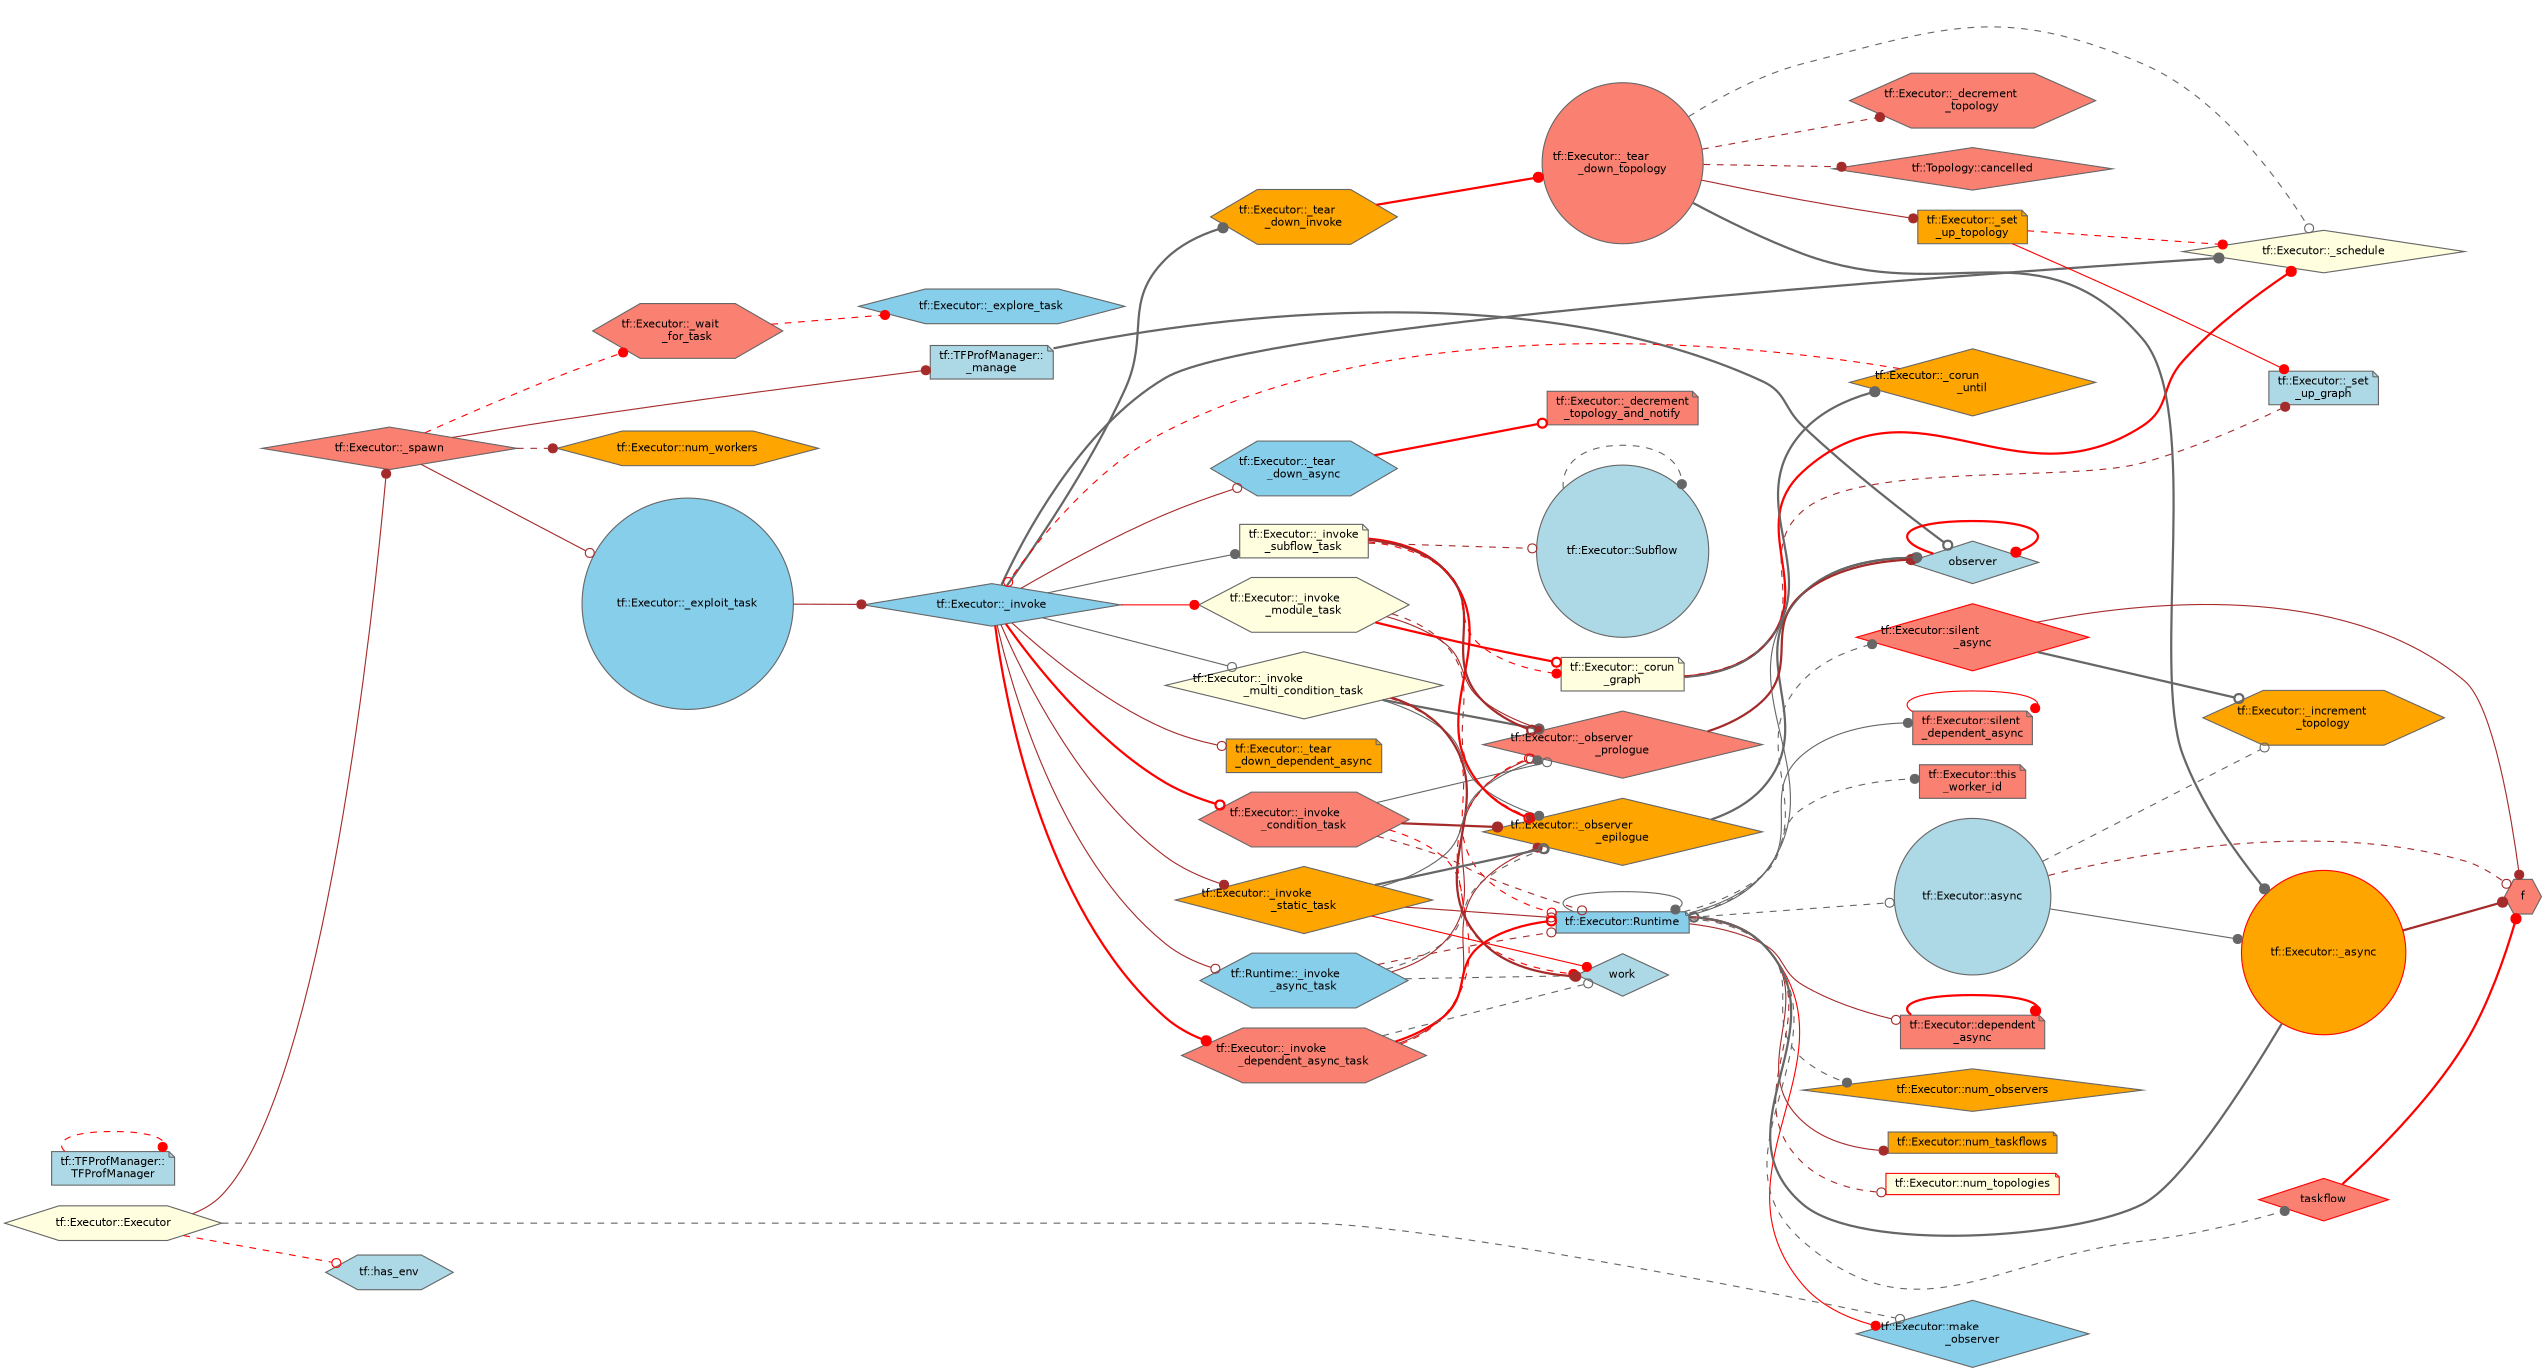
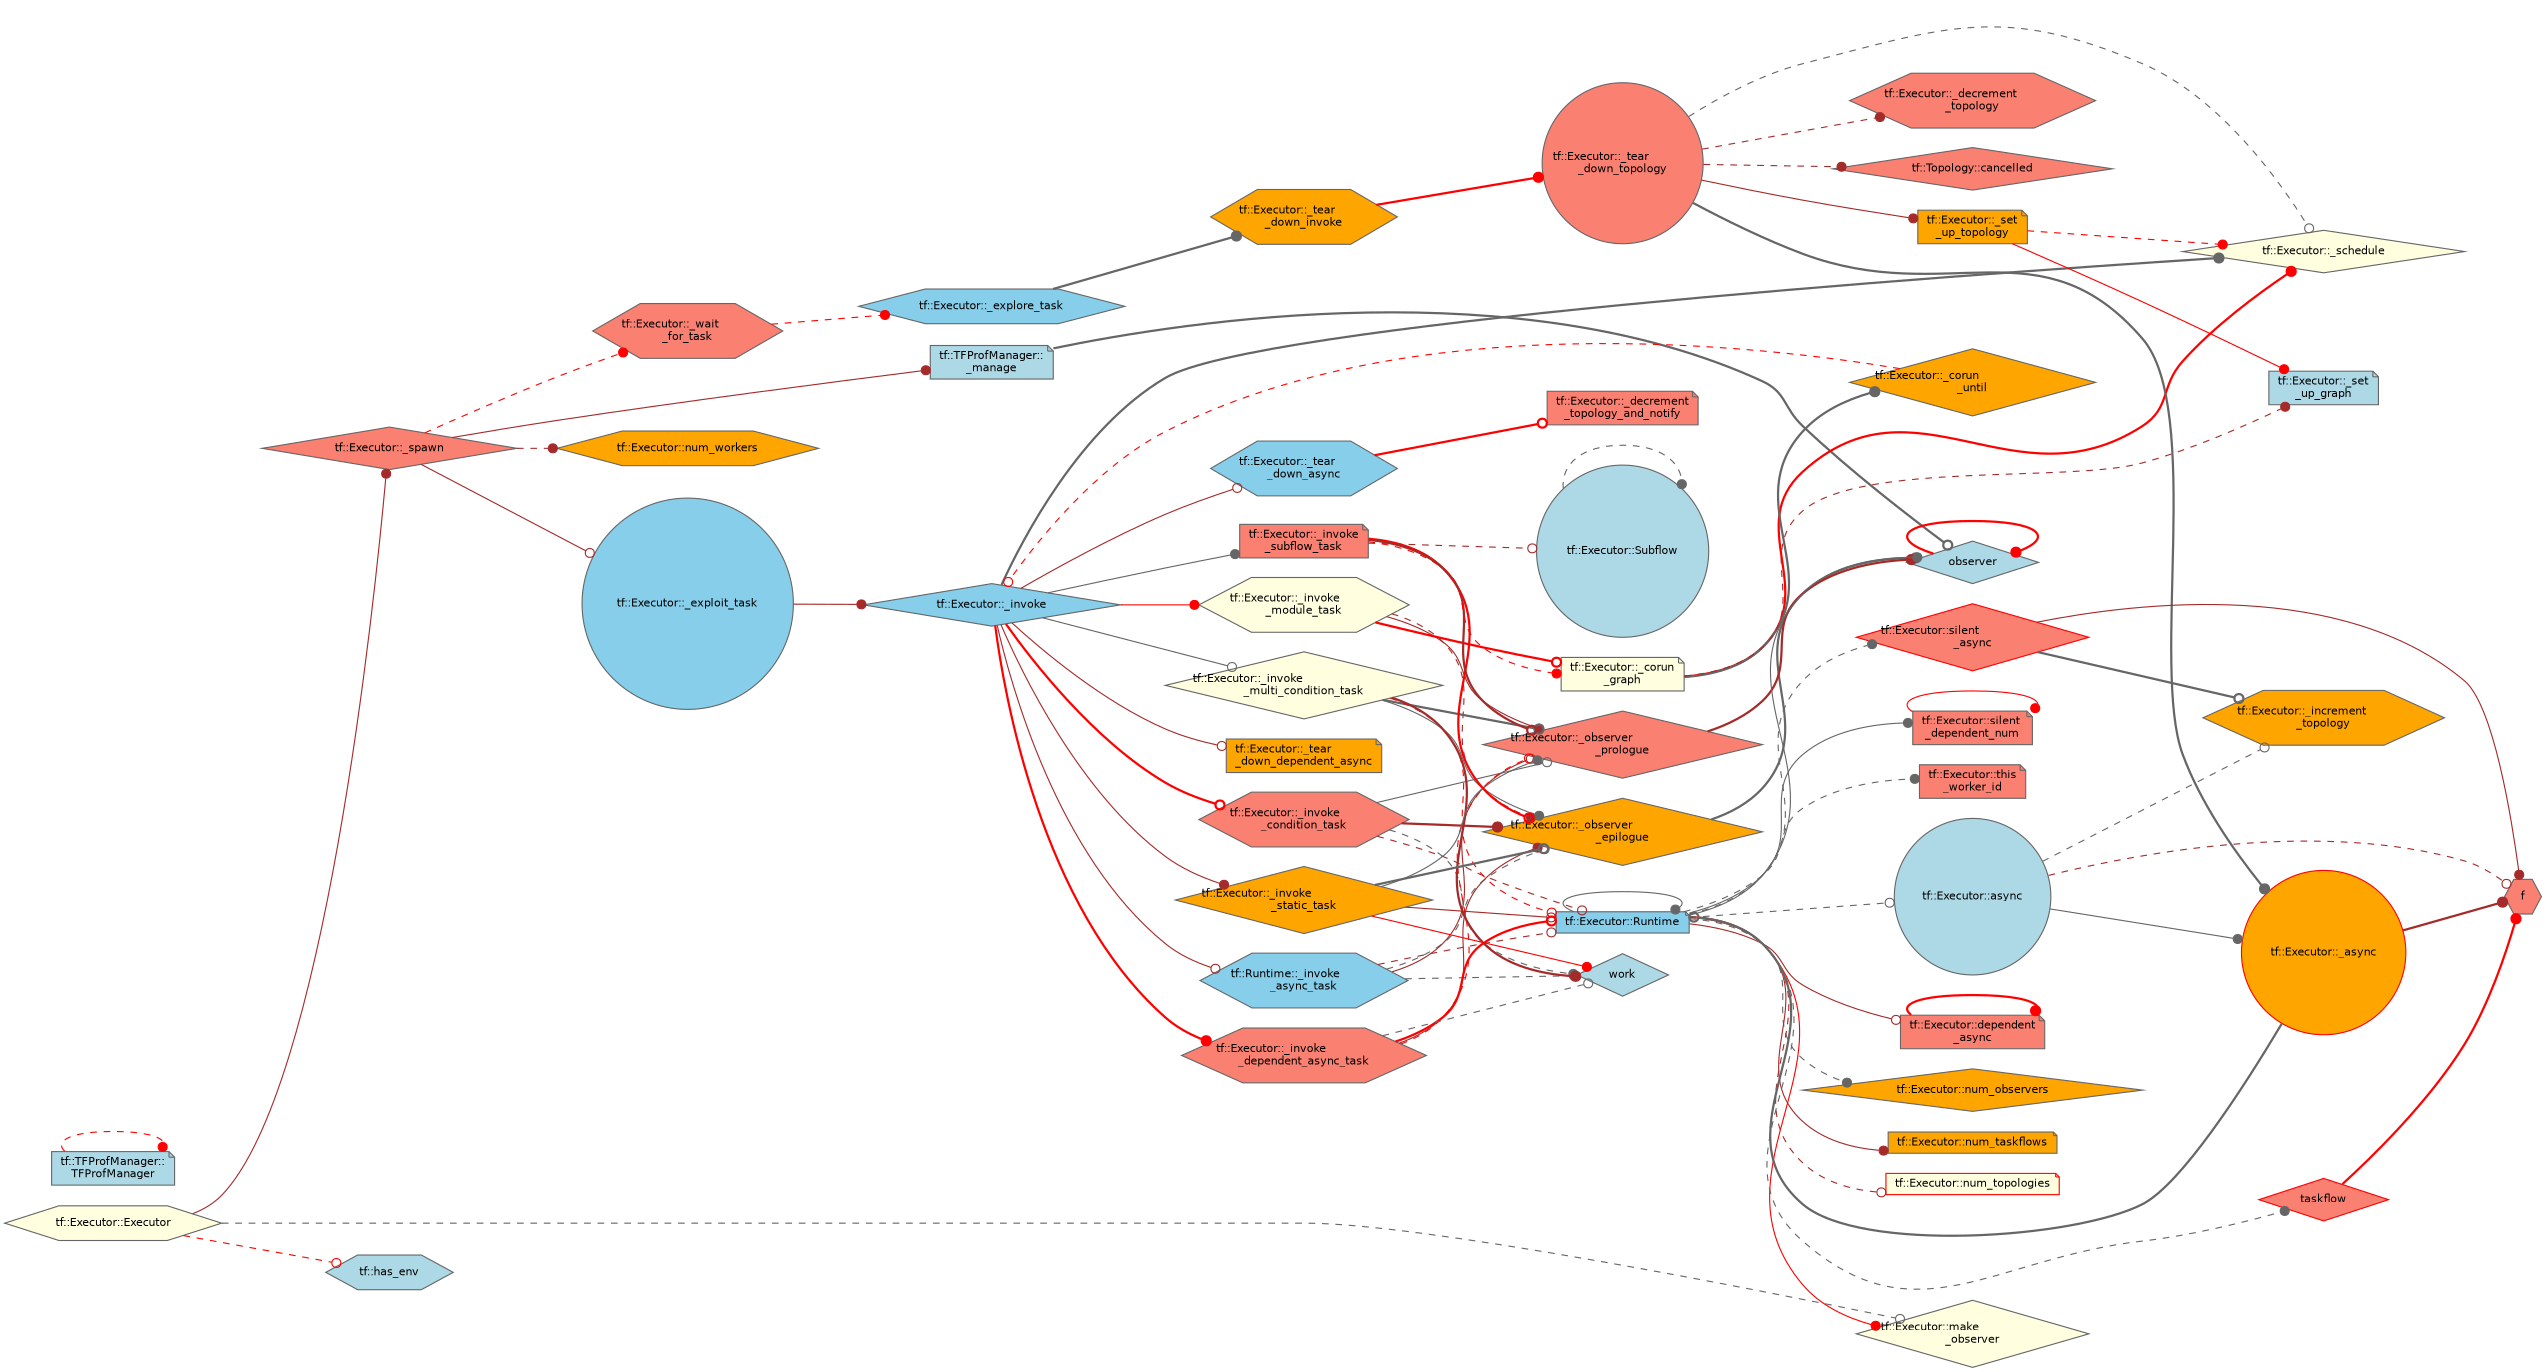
(1119, 402) -> (1142, 263)
(1304, 541) -> (1304, 541)
(1973, 728) -> (1973, 728)
(1466, 916) -> (1466, 916)
(1973, 1334) -> (1973, 1334)
